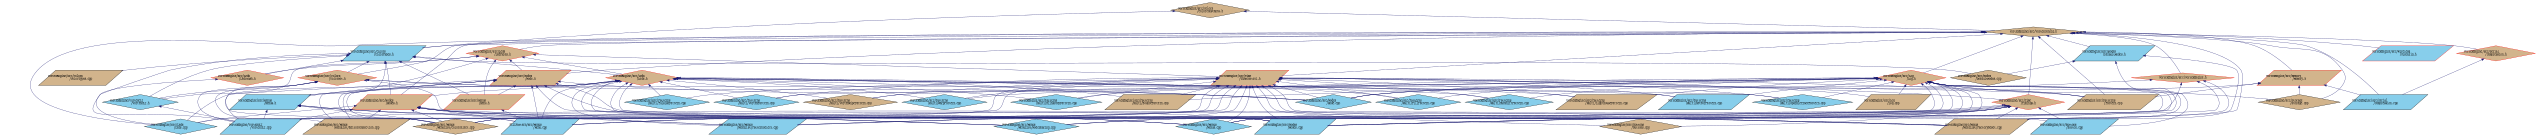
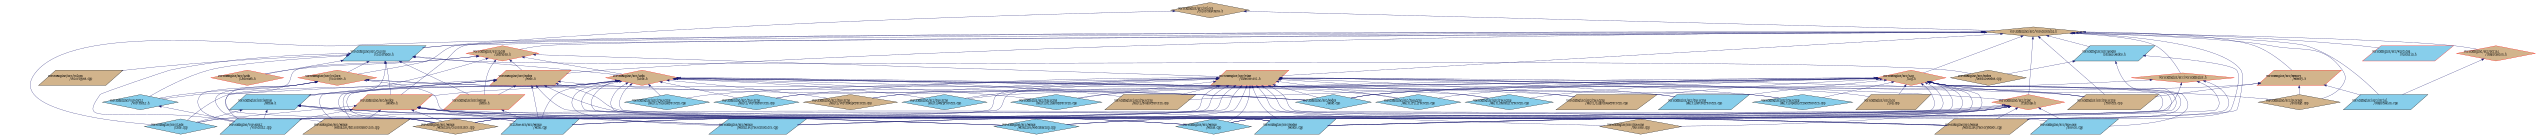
(125, 87) -> (219, 116)
